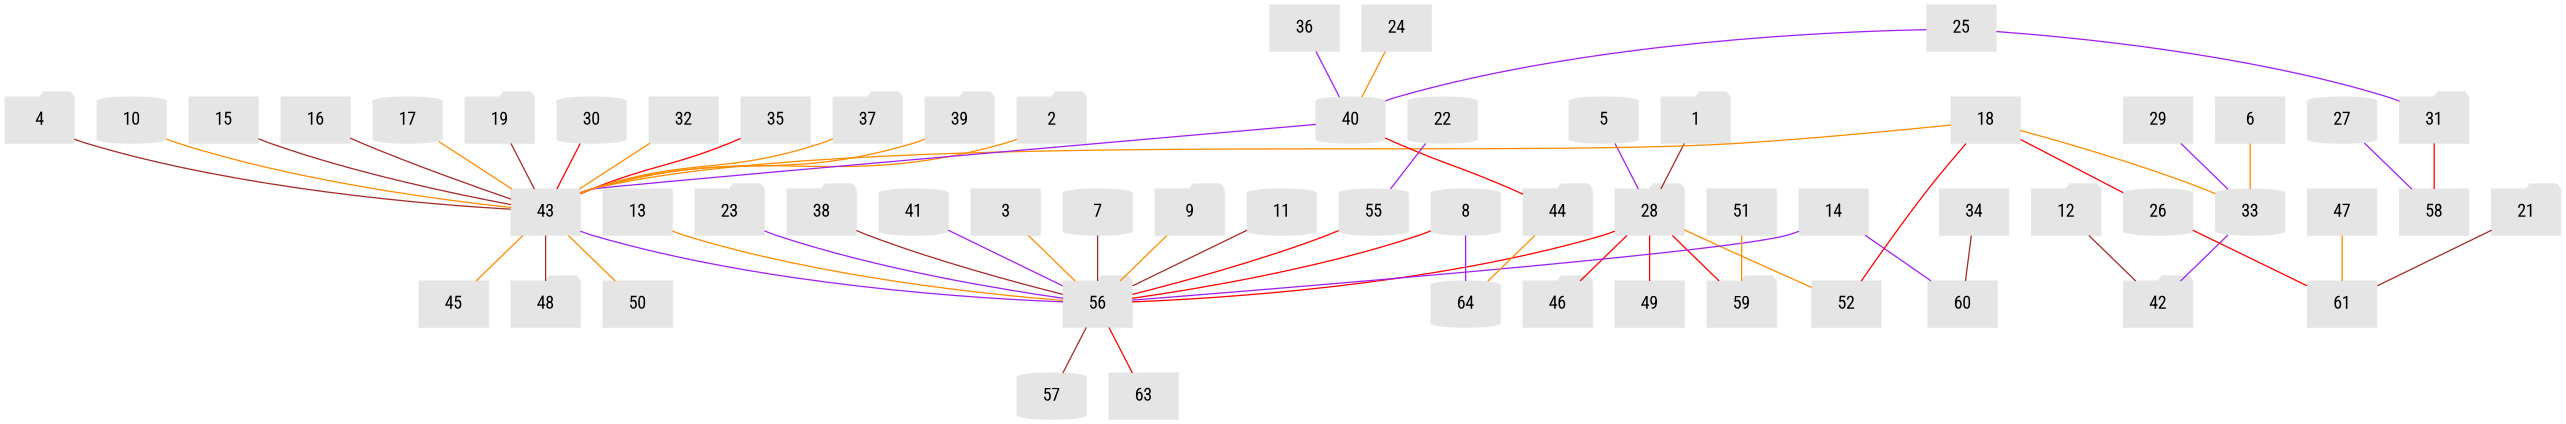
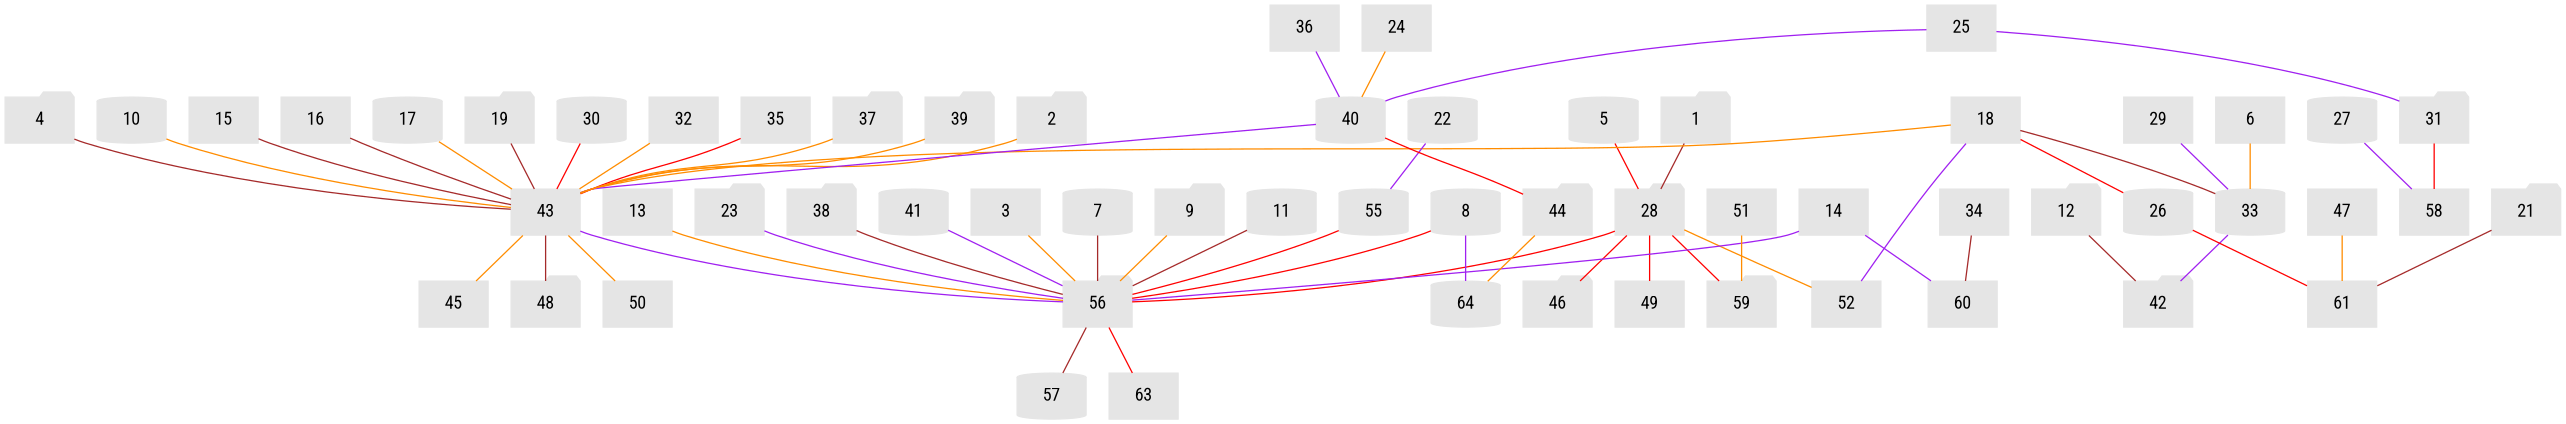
(2119, 159) -> (2119, 159)
(1627, 166) -> (1627, 166)
(1912, 211) -> (1912, 211)
